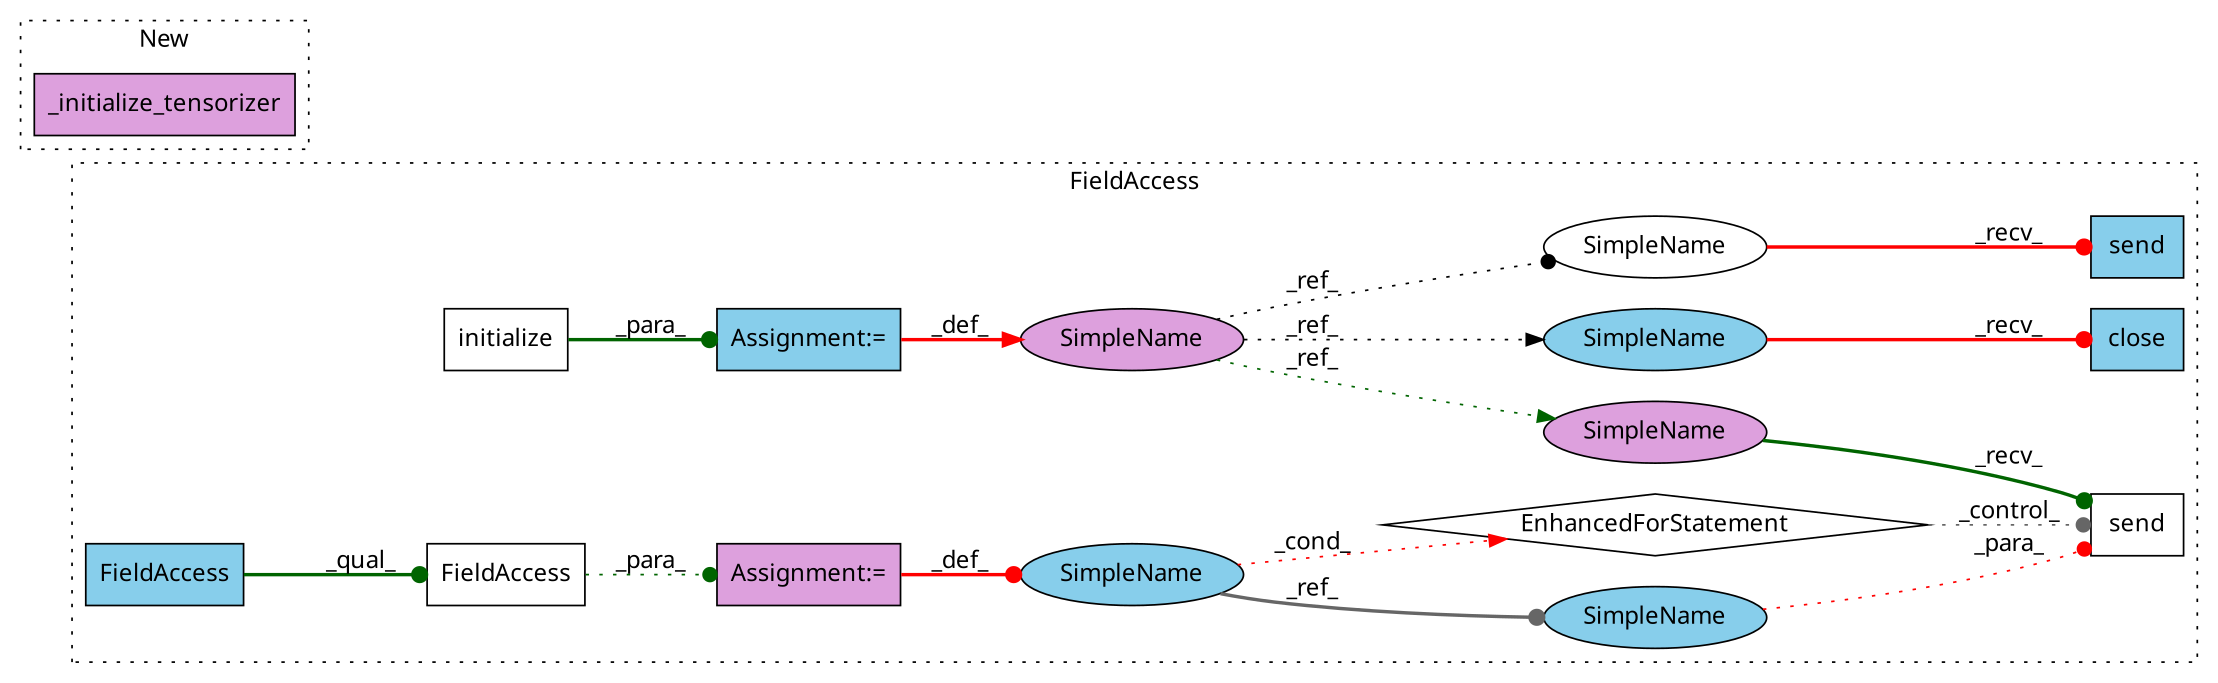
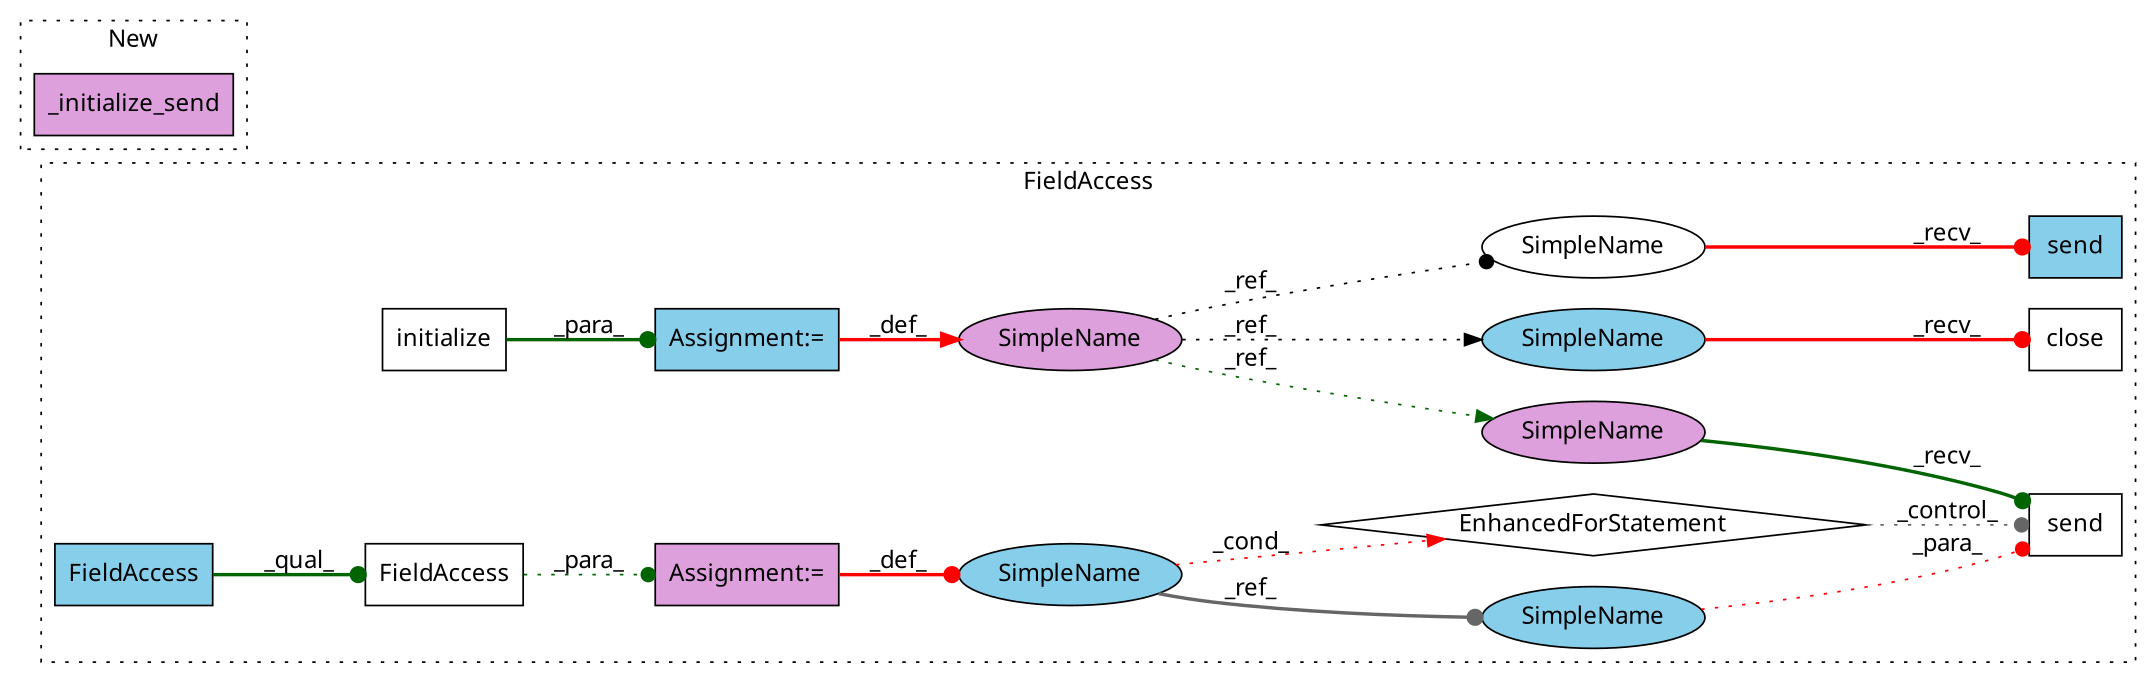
(165, 105) -> (134, 105)
(2137, 340) -> (2075, 340)
